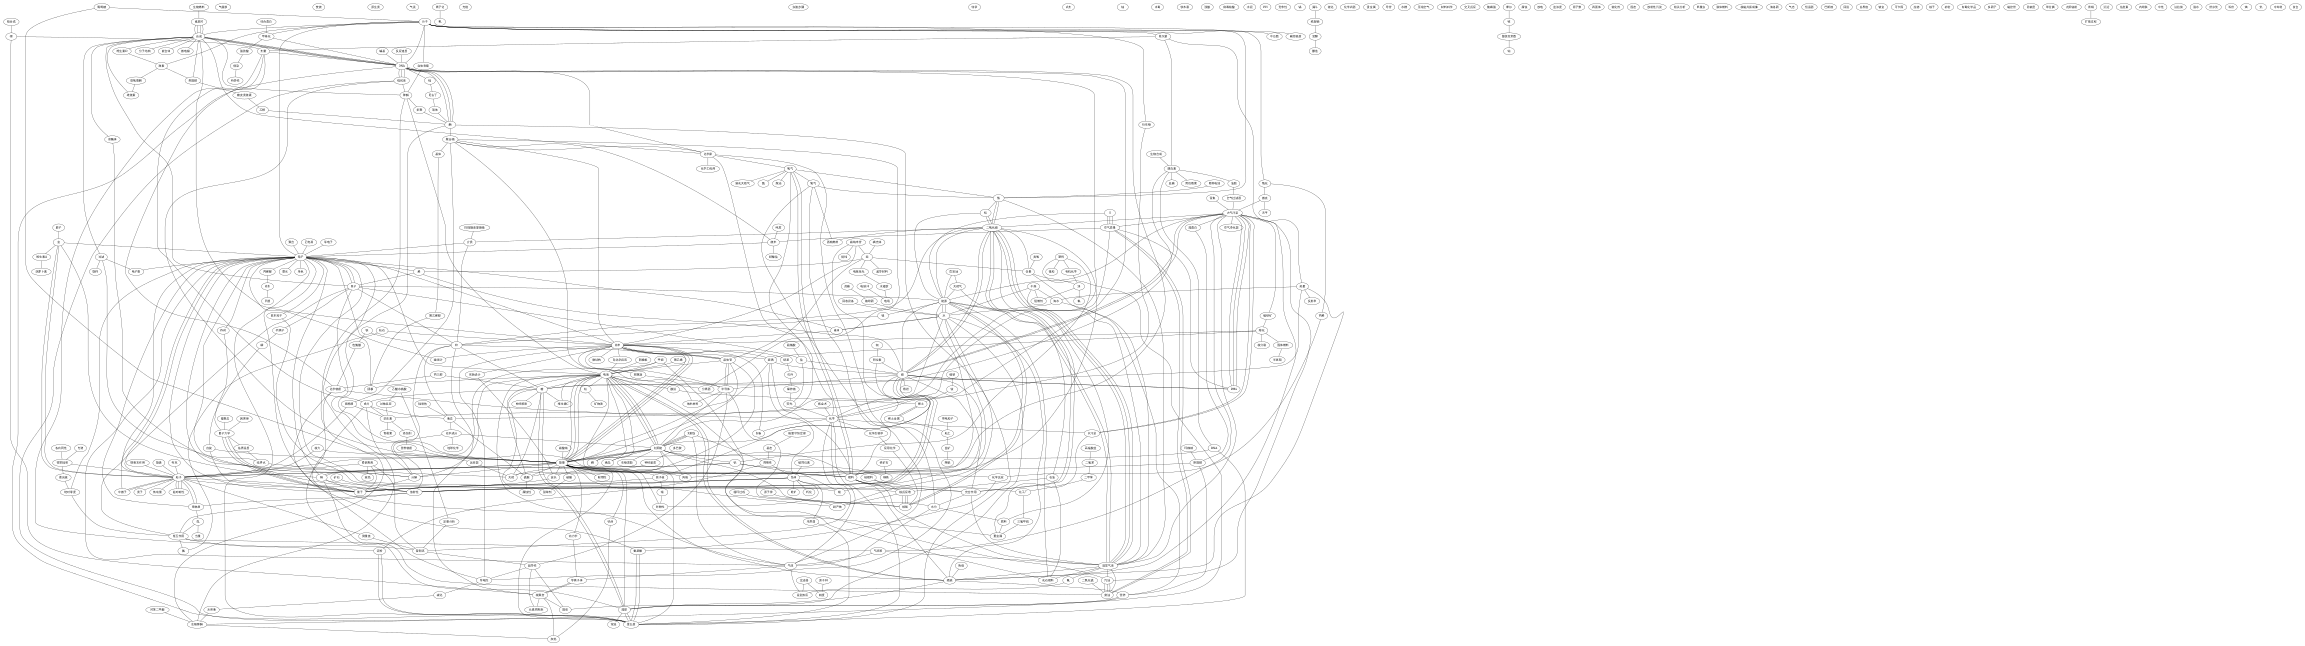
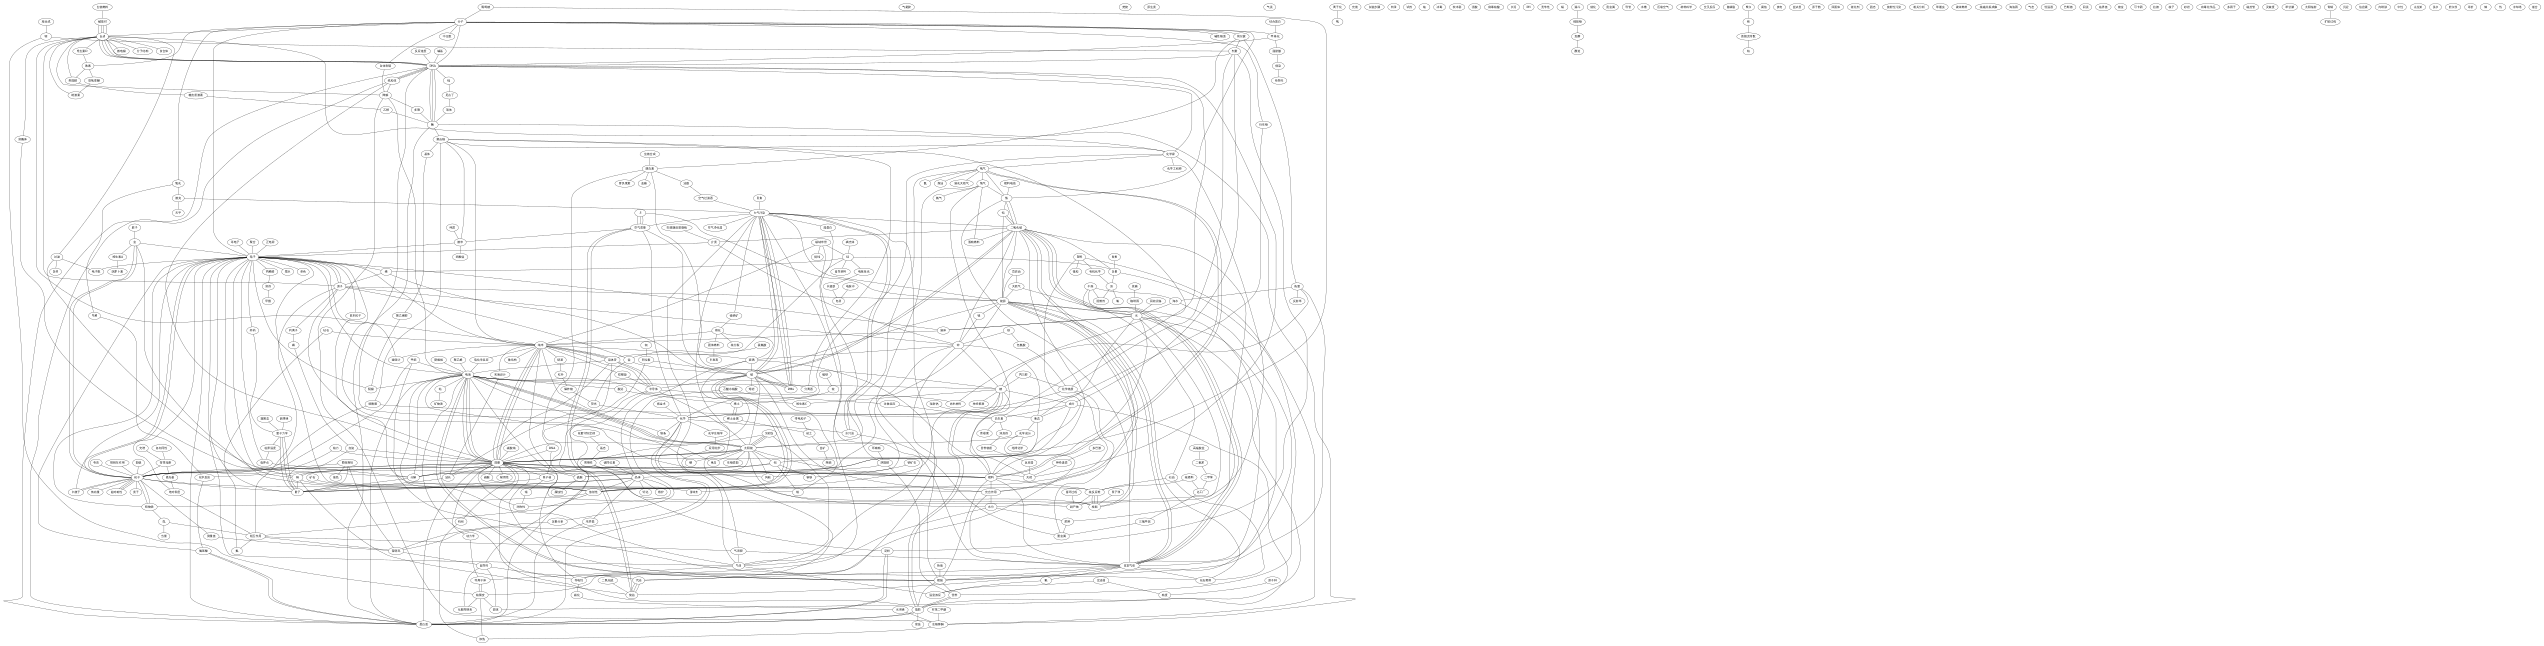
(1350, 7) -> none
none -> (939, 198)
